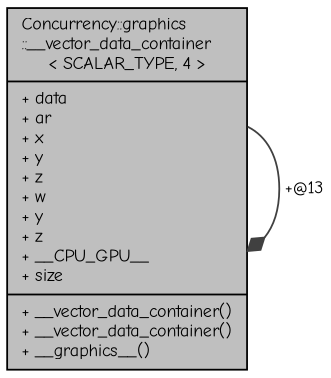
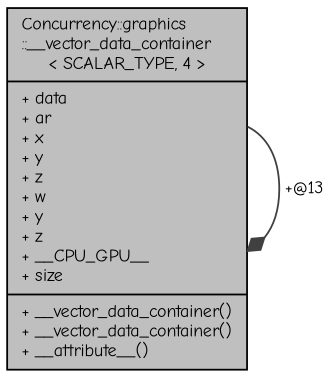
(87, 351) -> (86, 351)
